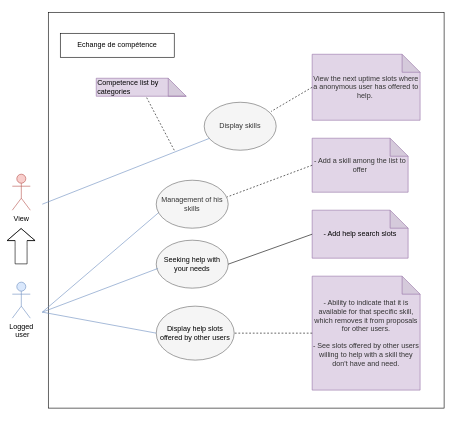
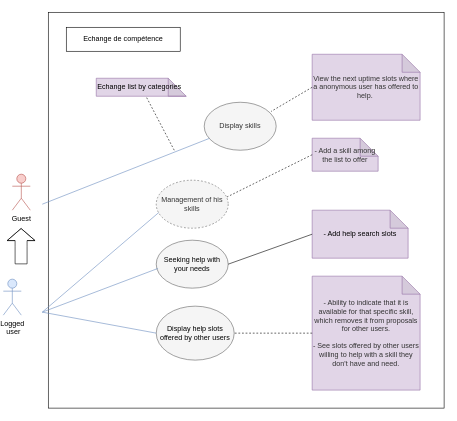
(117, 45) -> (123, 39)
(142, 87) -> (142, 87)
(360, 165) -> (345, 155)
(192, 204) -> (192, 204)
(22, 219) -> (22, 219)
(21, 300) -> (12, 297)
